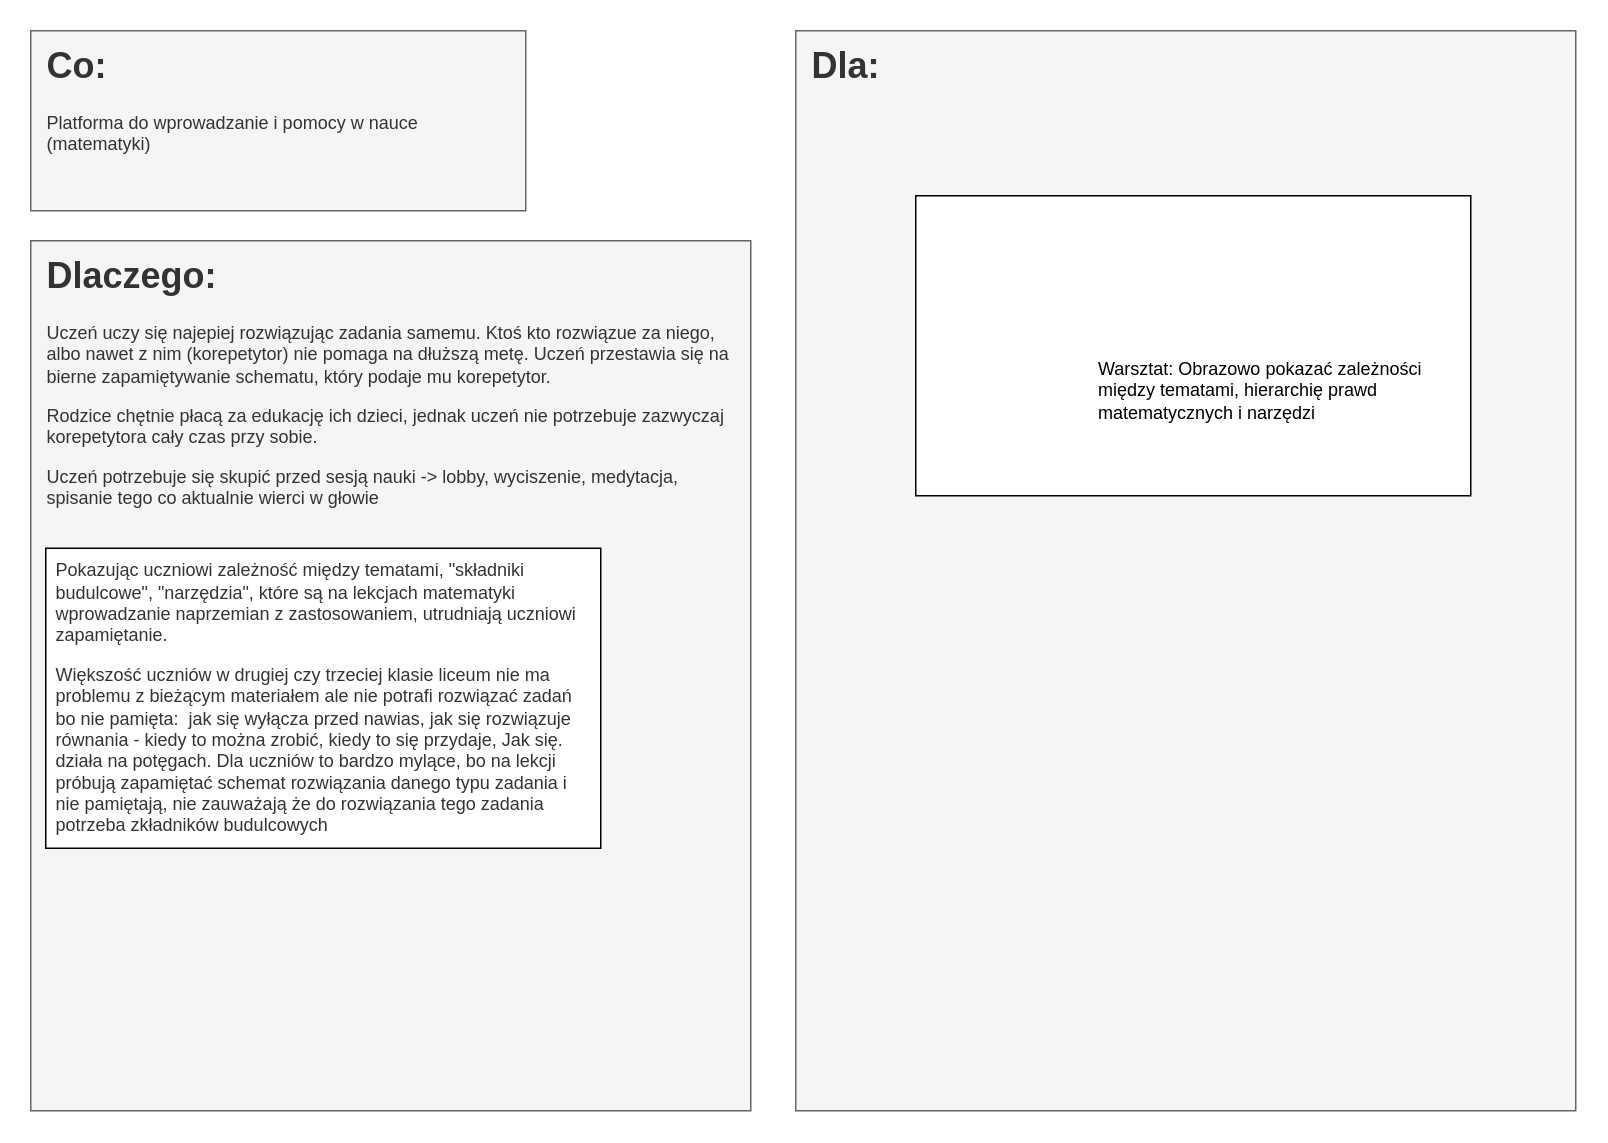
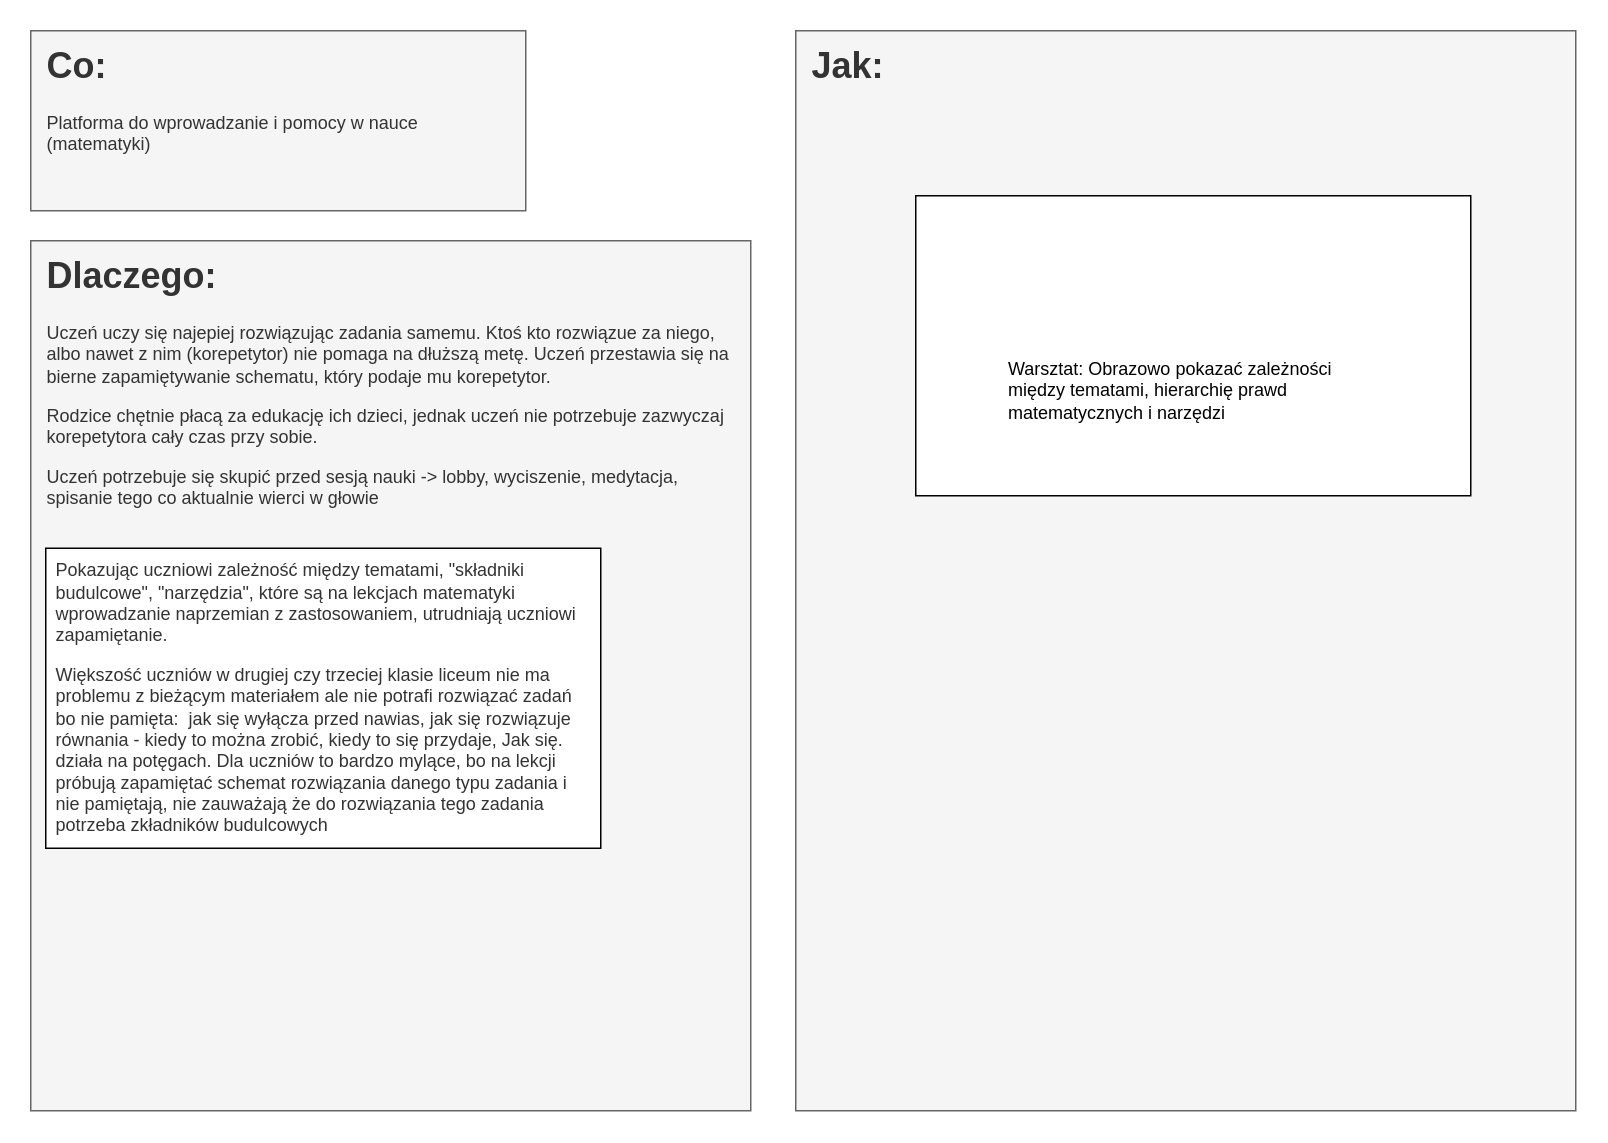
(828, 57) -> (830, 57)
(1276, 391) -> (1186, 391)
